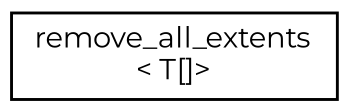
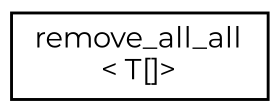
(174, 56) -> (140, 56)
